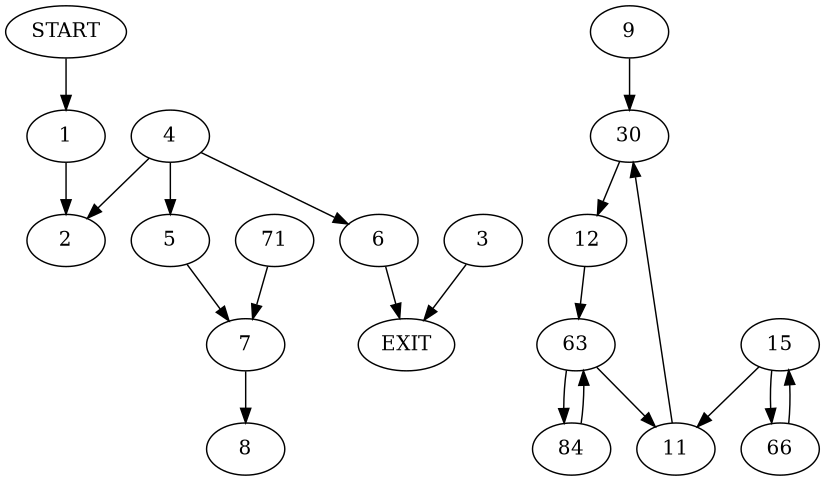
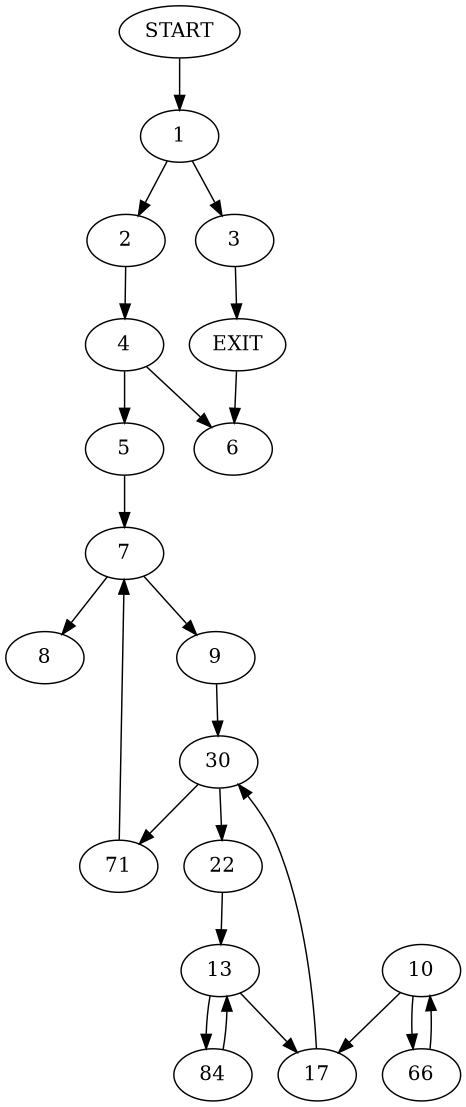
none -> (204, 182)
(124, 183) -> (125, 286)
(588, 240) -> (223, 866)
(391, 285) -> (236, 390)
(576, 345) -> (220, 971)
(780, 345) -> (422, 971)
(676, 449) -> (317, 1075)
none -> (165, 600)
none -> (174, 809)
